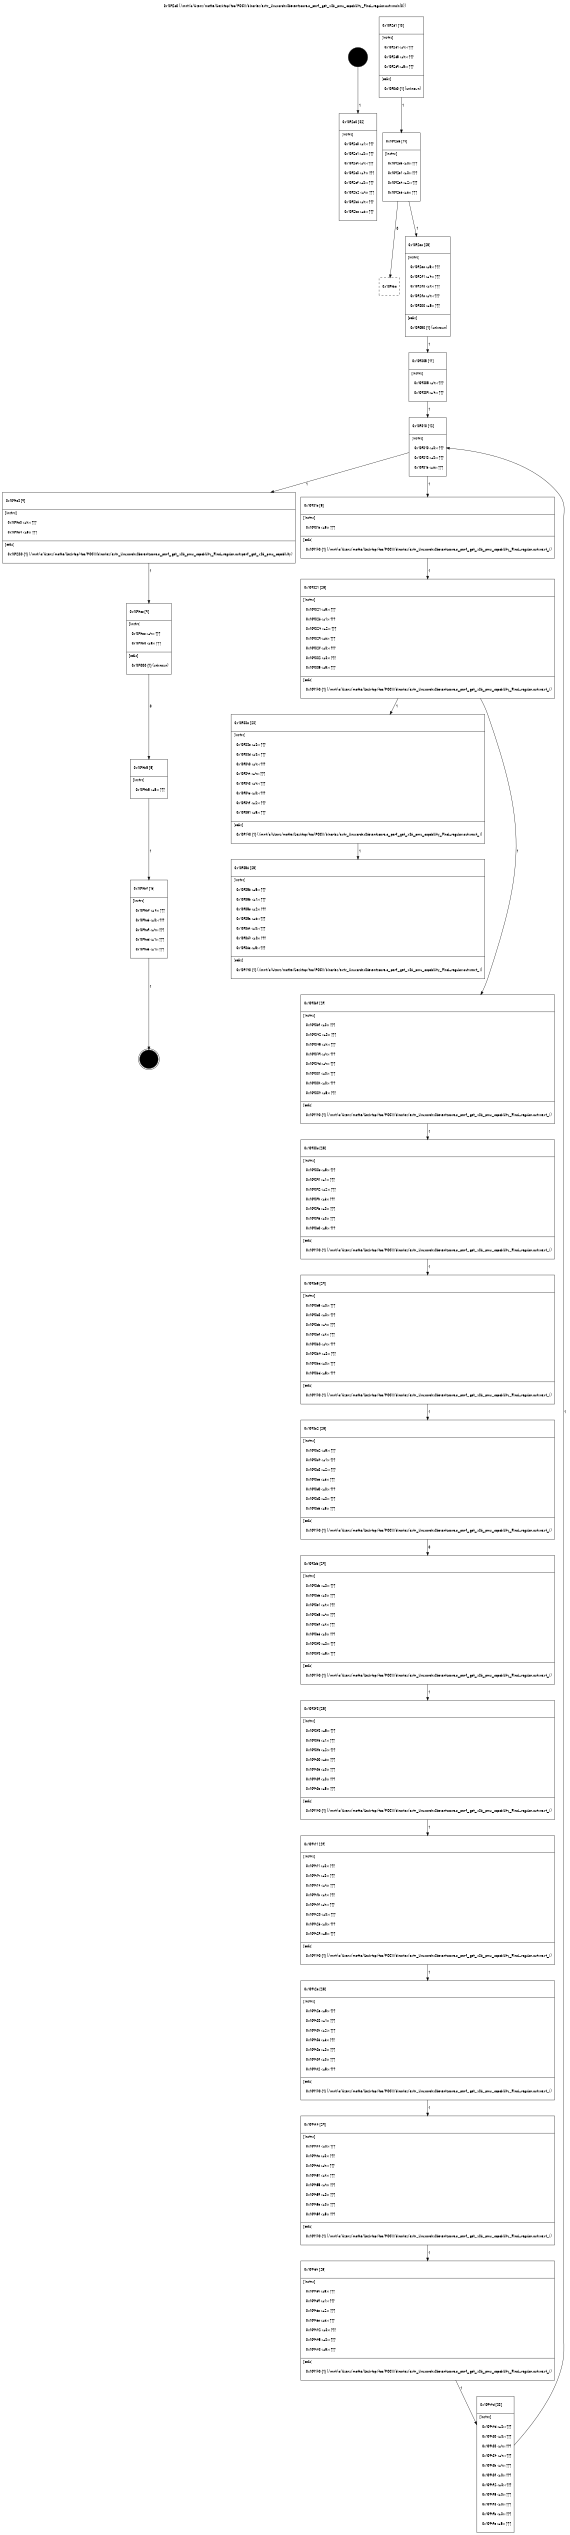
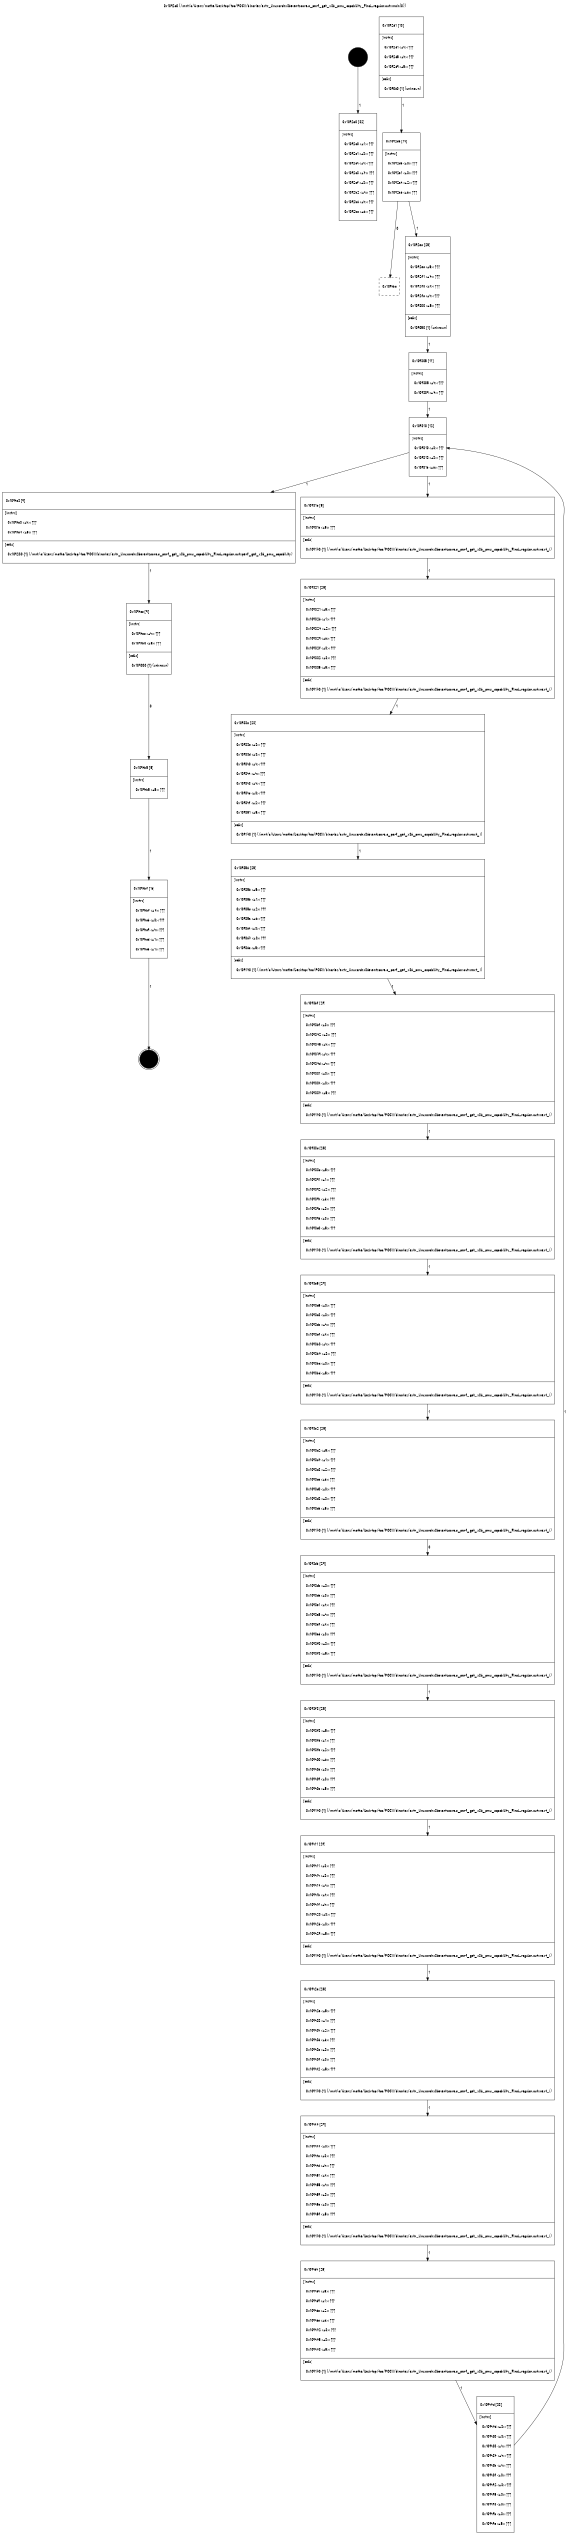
(516, 845) -> (391, 985)
